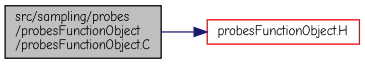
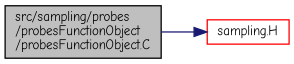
(283, 32) -> (248, 32)
